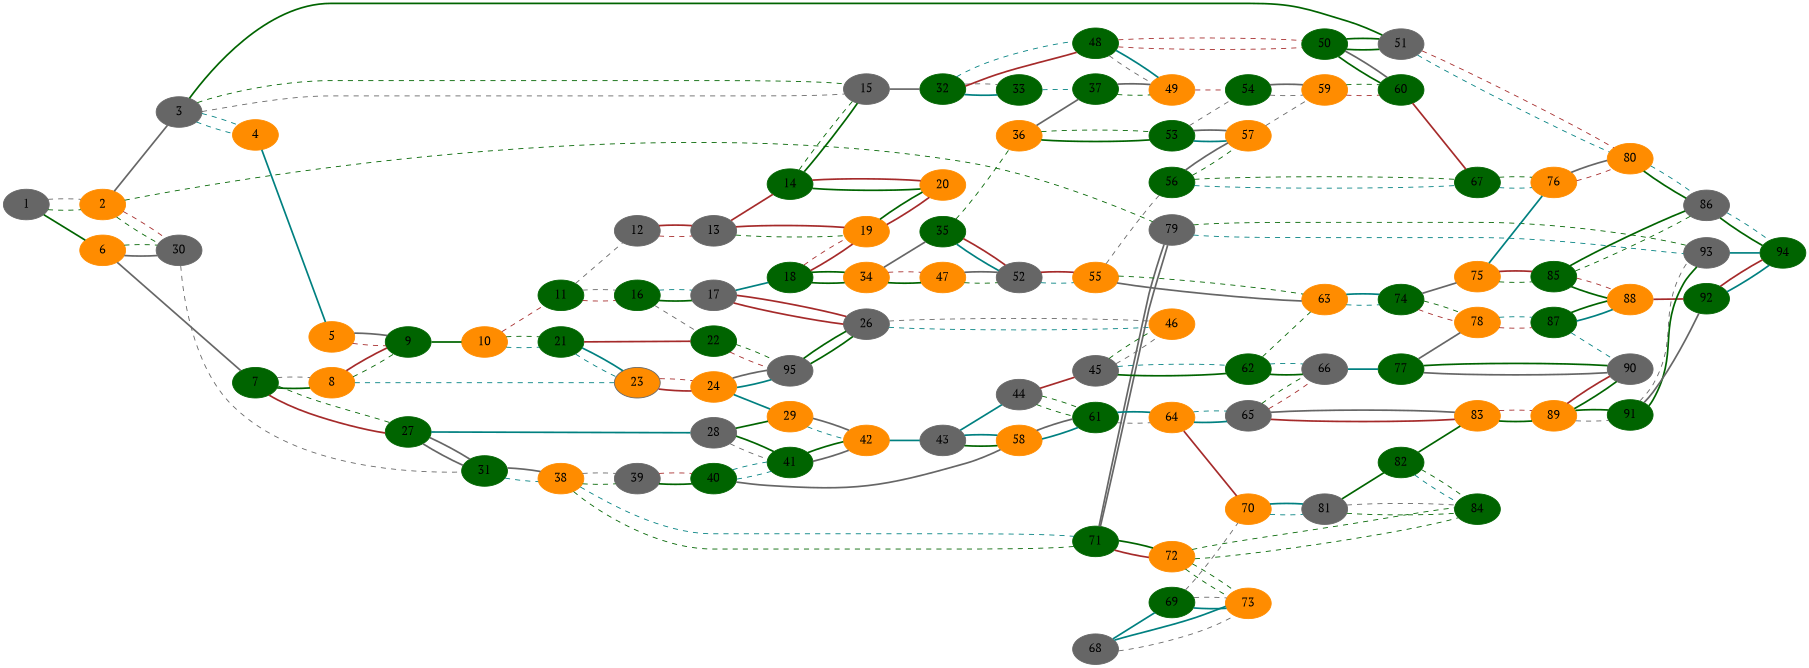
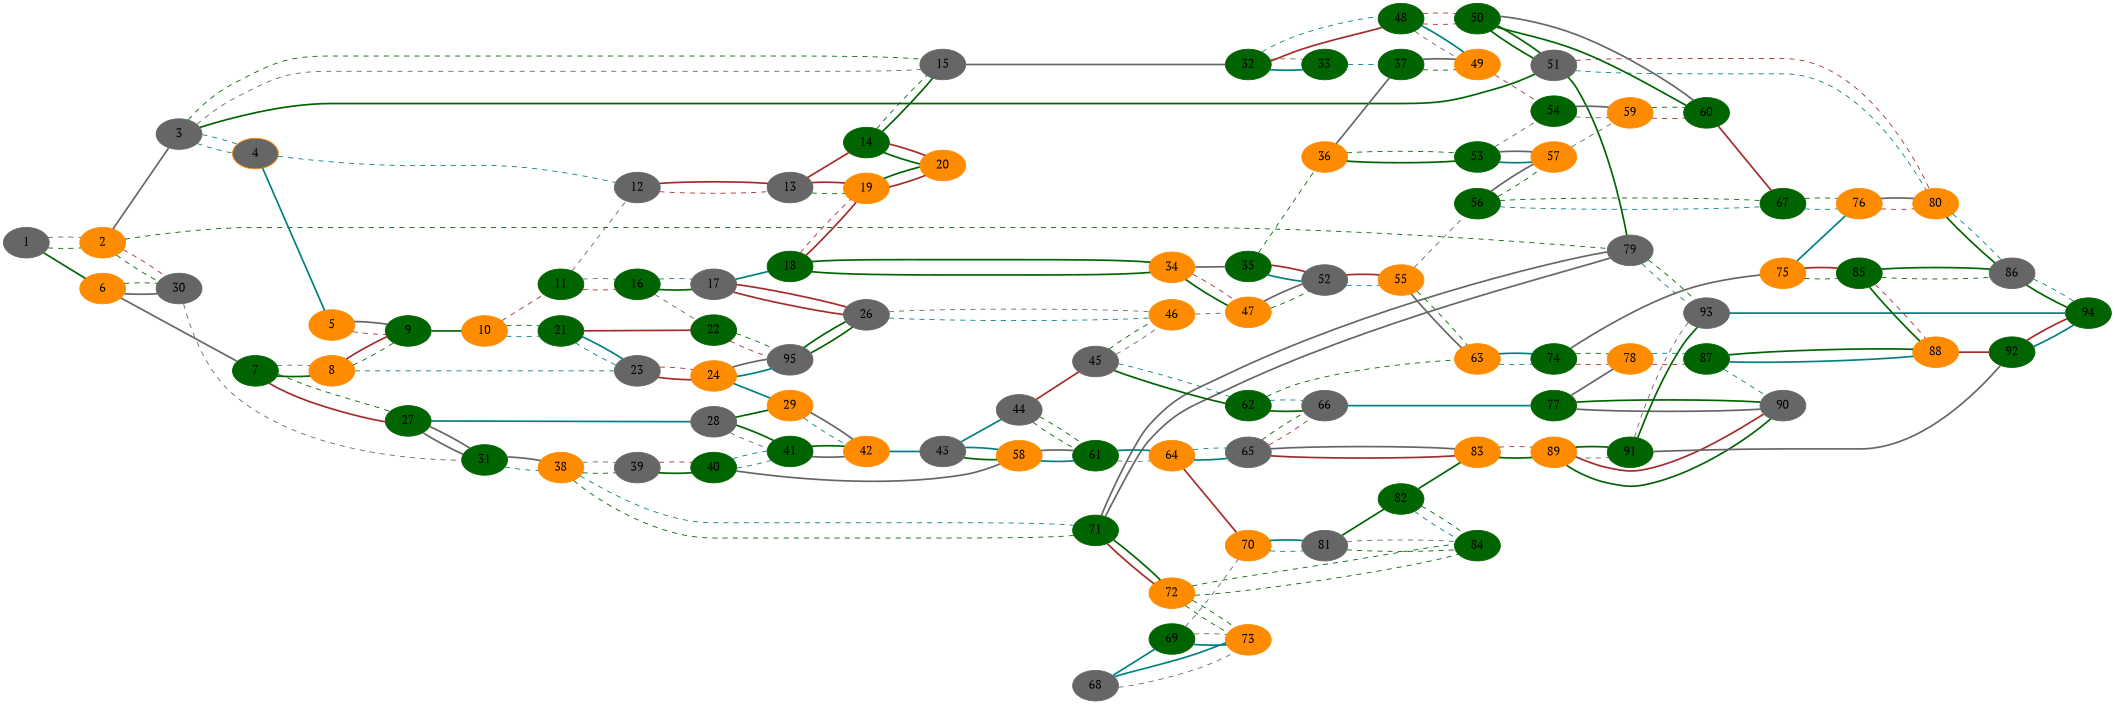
(255, 135) -> (255, 154)
none -> (1606, 153)
none -> (447, 165)
none -> (1210, 314)
(637, 383) -> (637, 371)
